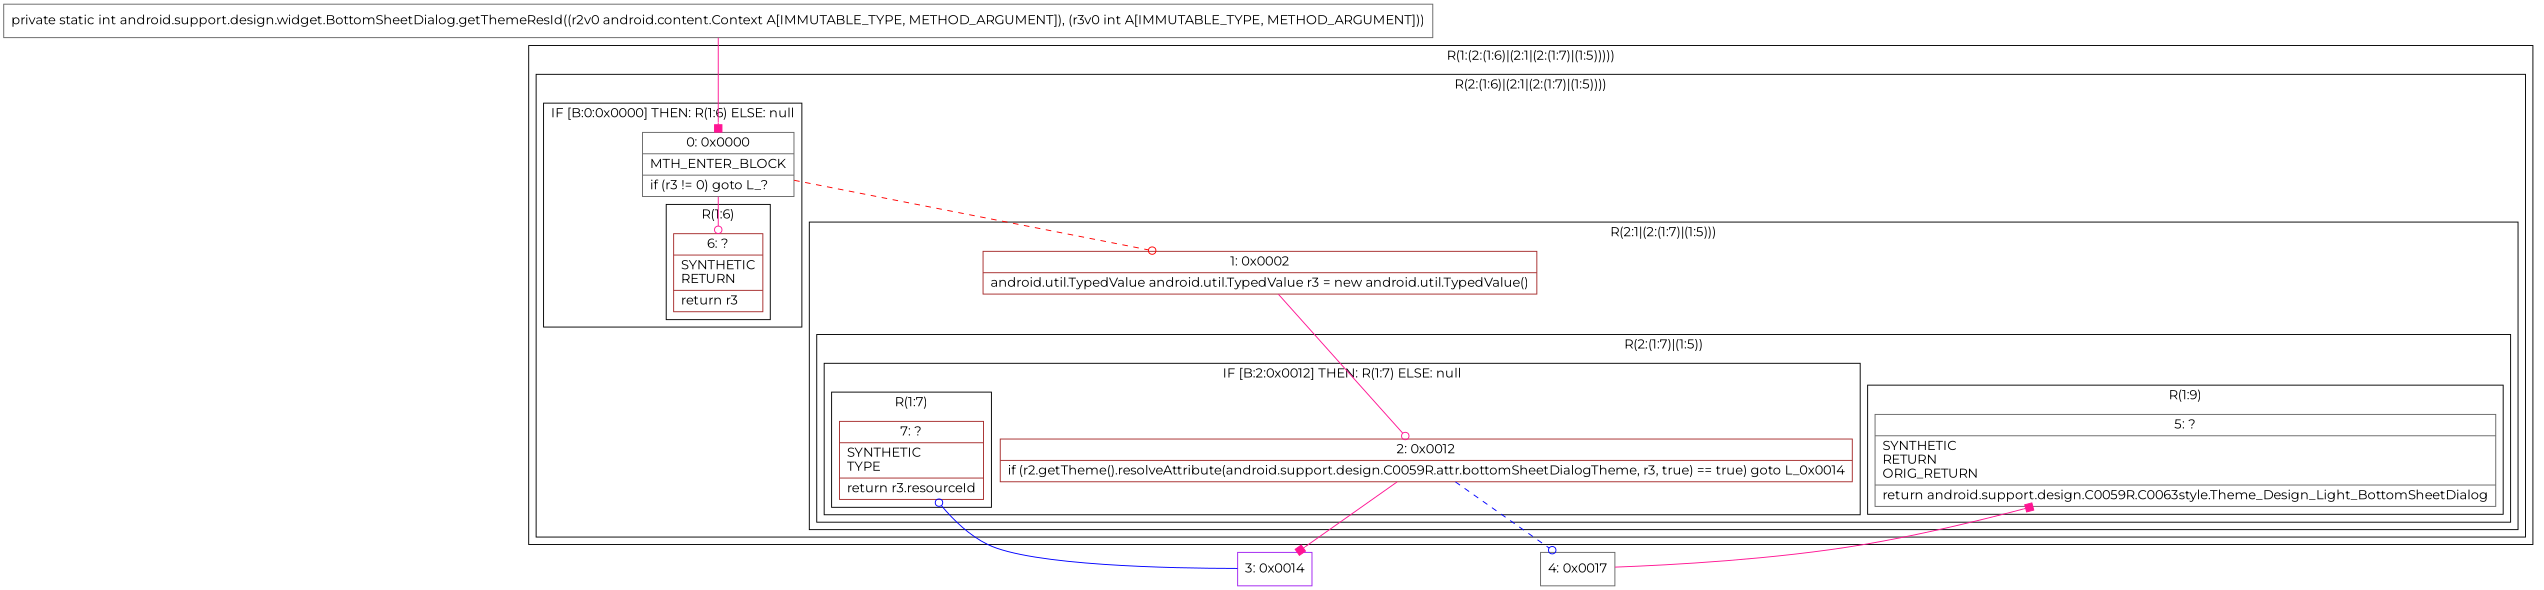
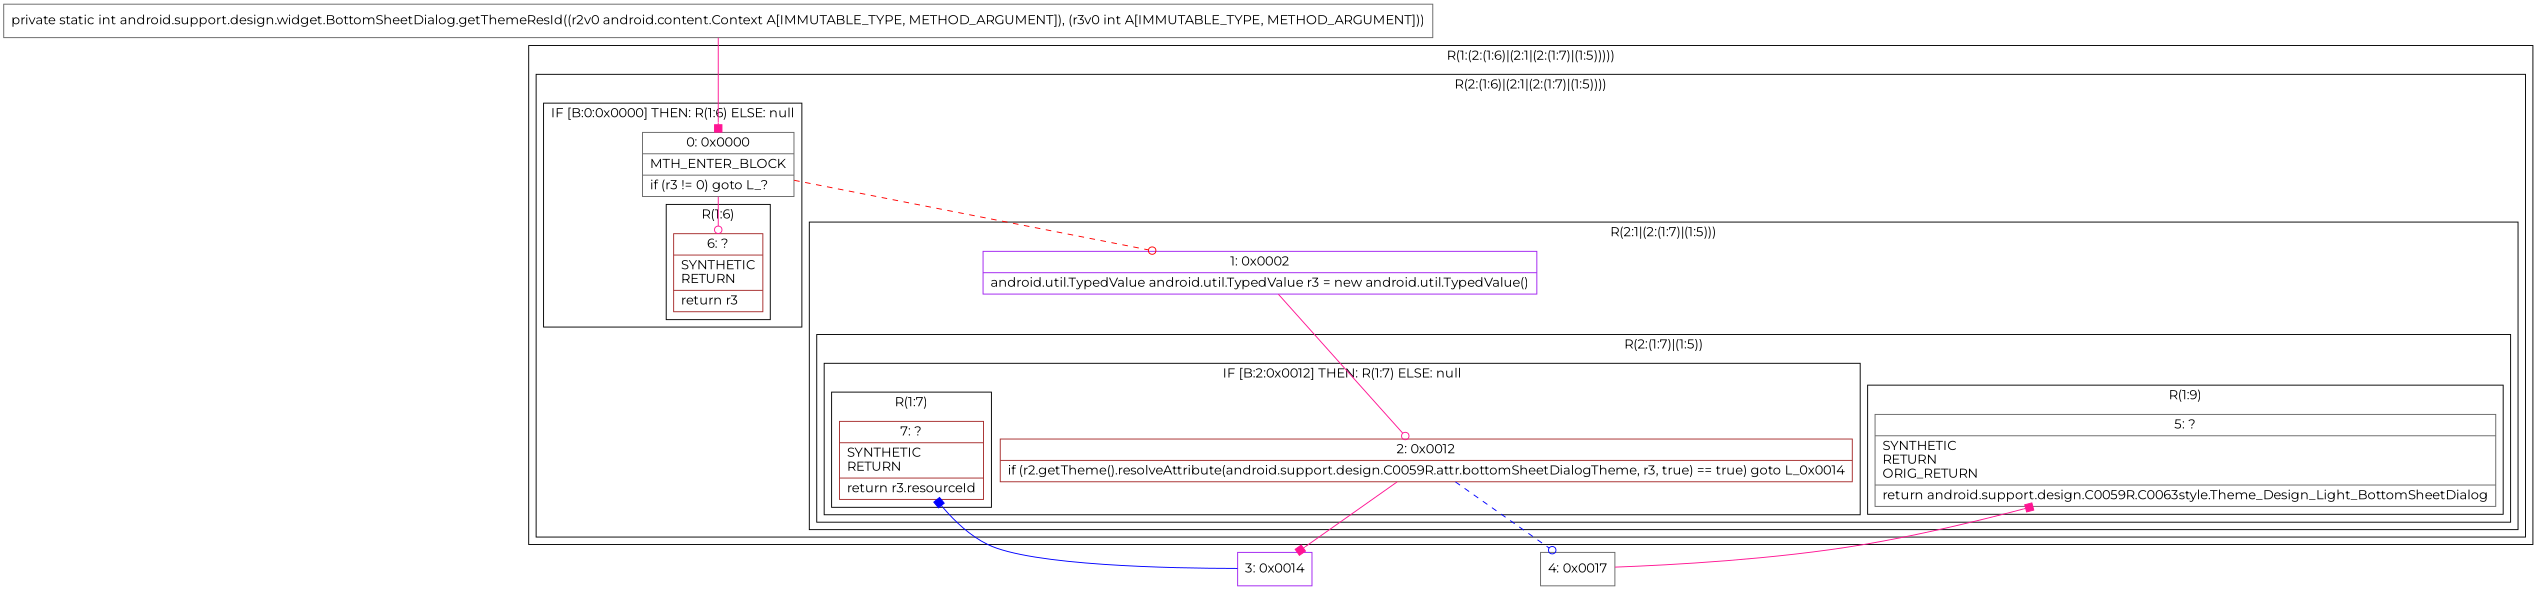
(1260, 273) -> (1260, 273)
(864, 467) -> (874, 467)
(1081, 562) -> (1082, 563)
